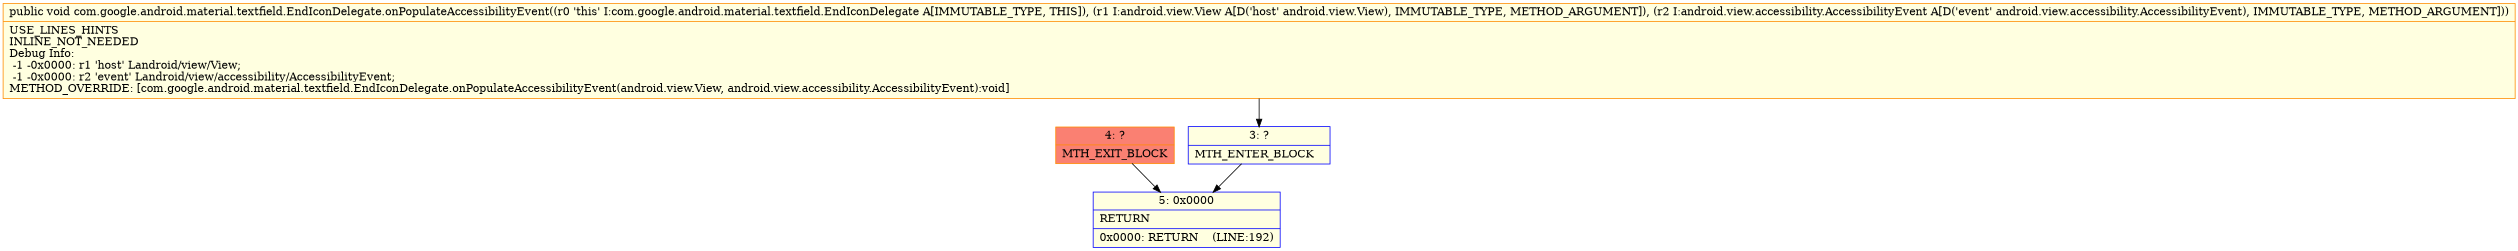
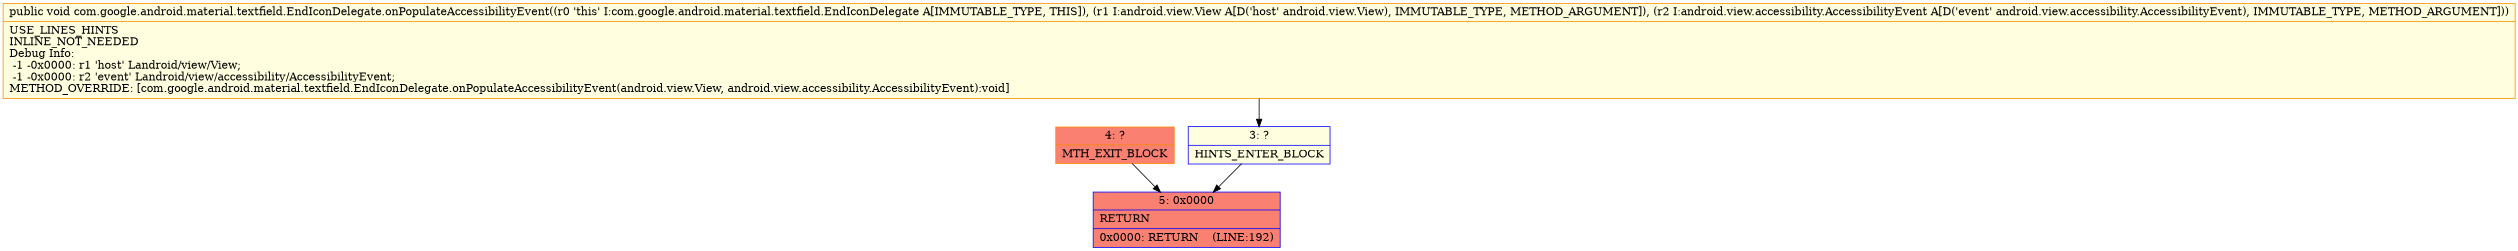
(1254, 154) -> (1259, 154)
(1187, 220) -> (1187, 220)
